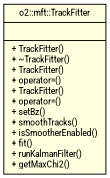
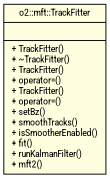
(41, 165) -> (27, 165)
